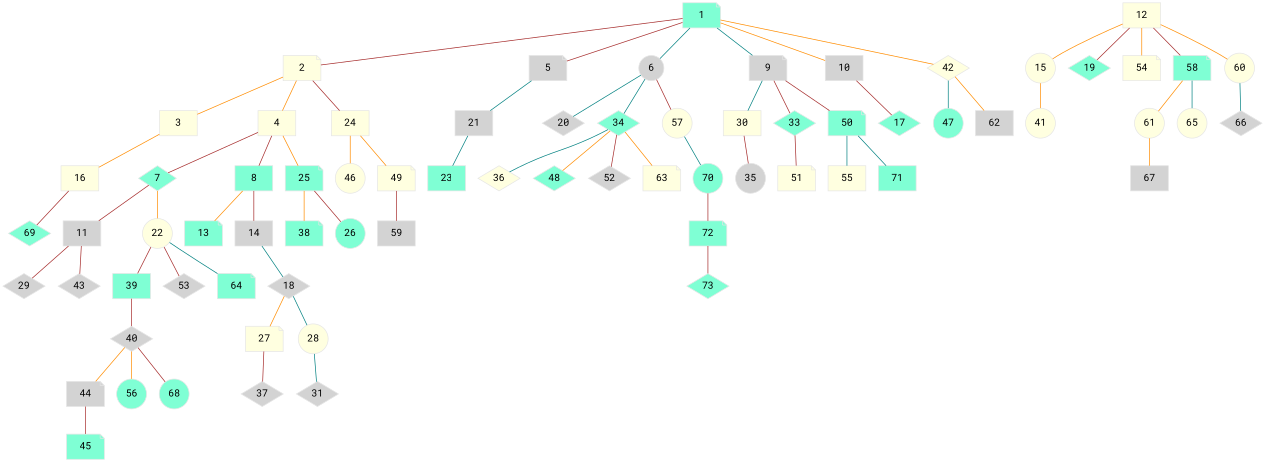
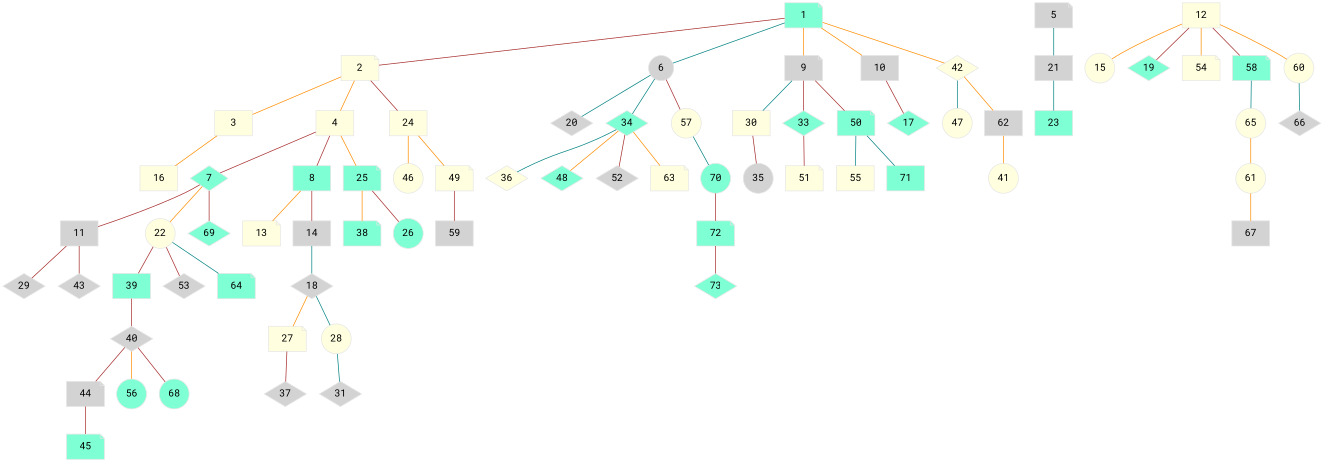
(625, 42) -> none
(735, 42) -> (804, 42)
(1040, 96) -> (1003, 150)
(1171, 96) -> (1251, 151)
(948, 123) -> (957, 123)
(53, 208) -> (209, 206)
(204, 233) -> (262, 233)
(110, 364) -> (110, 364)
